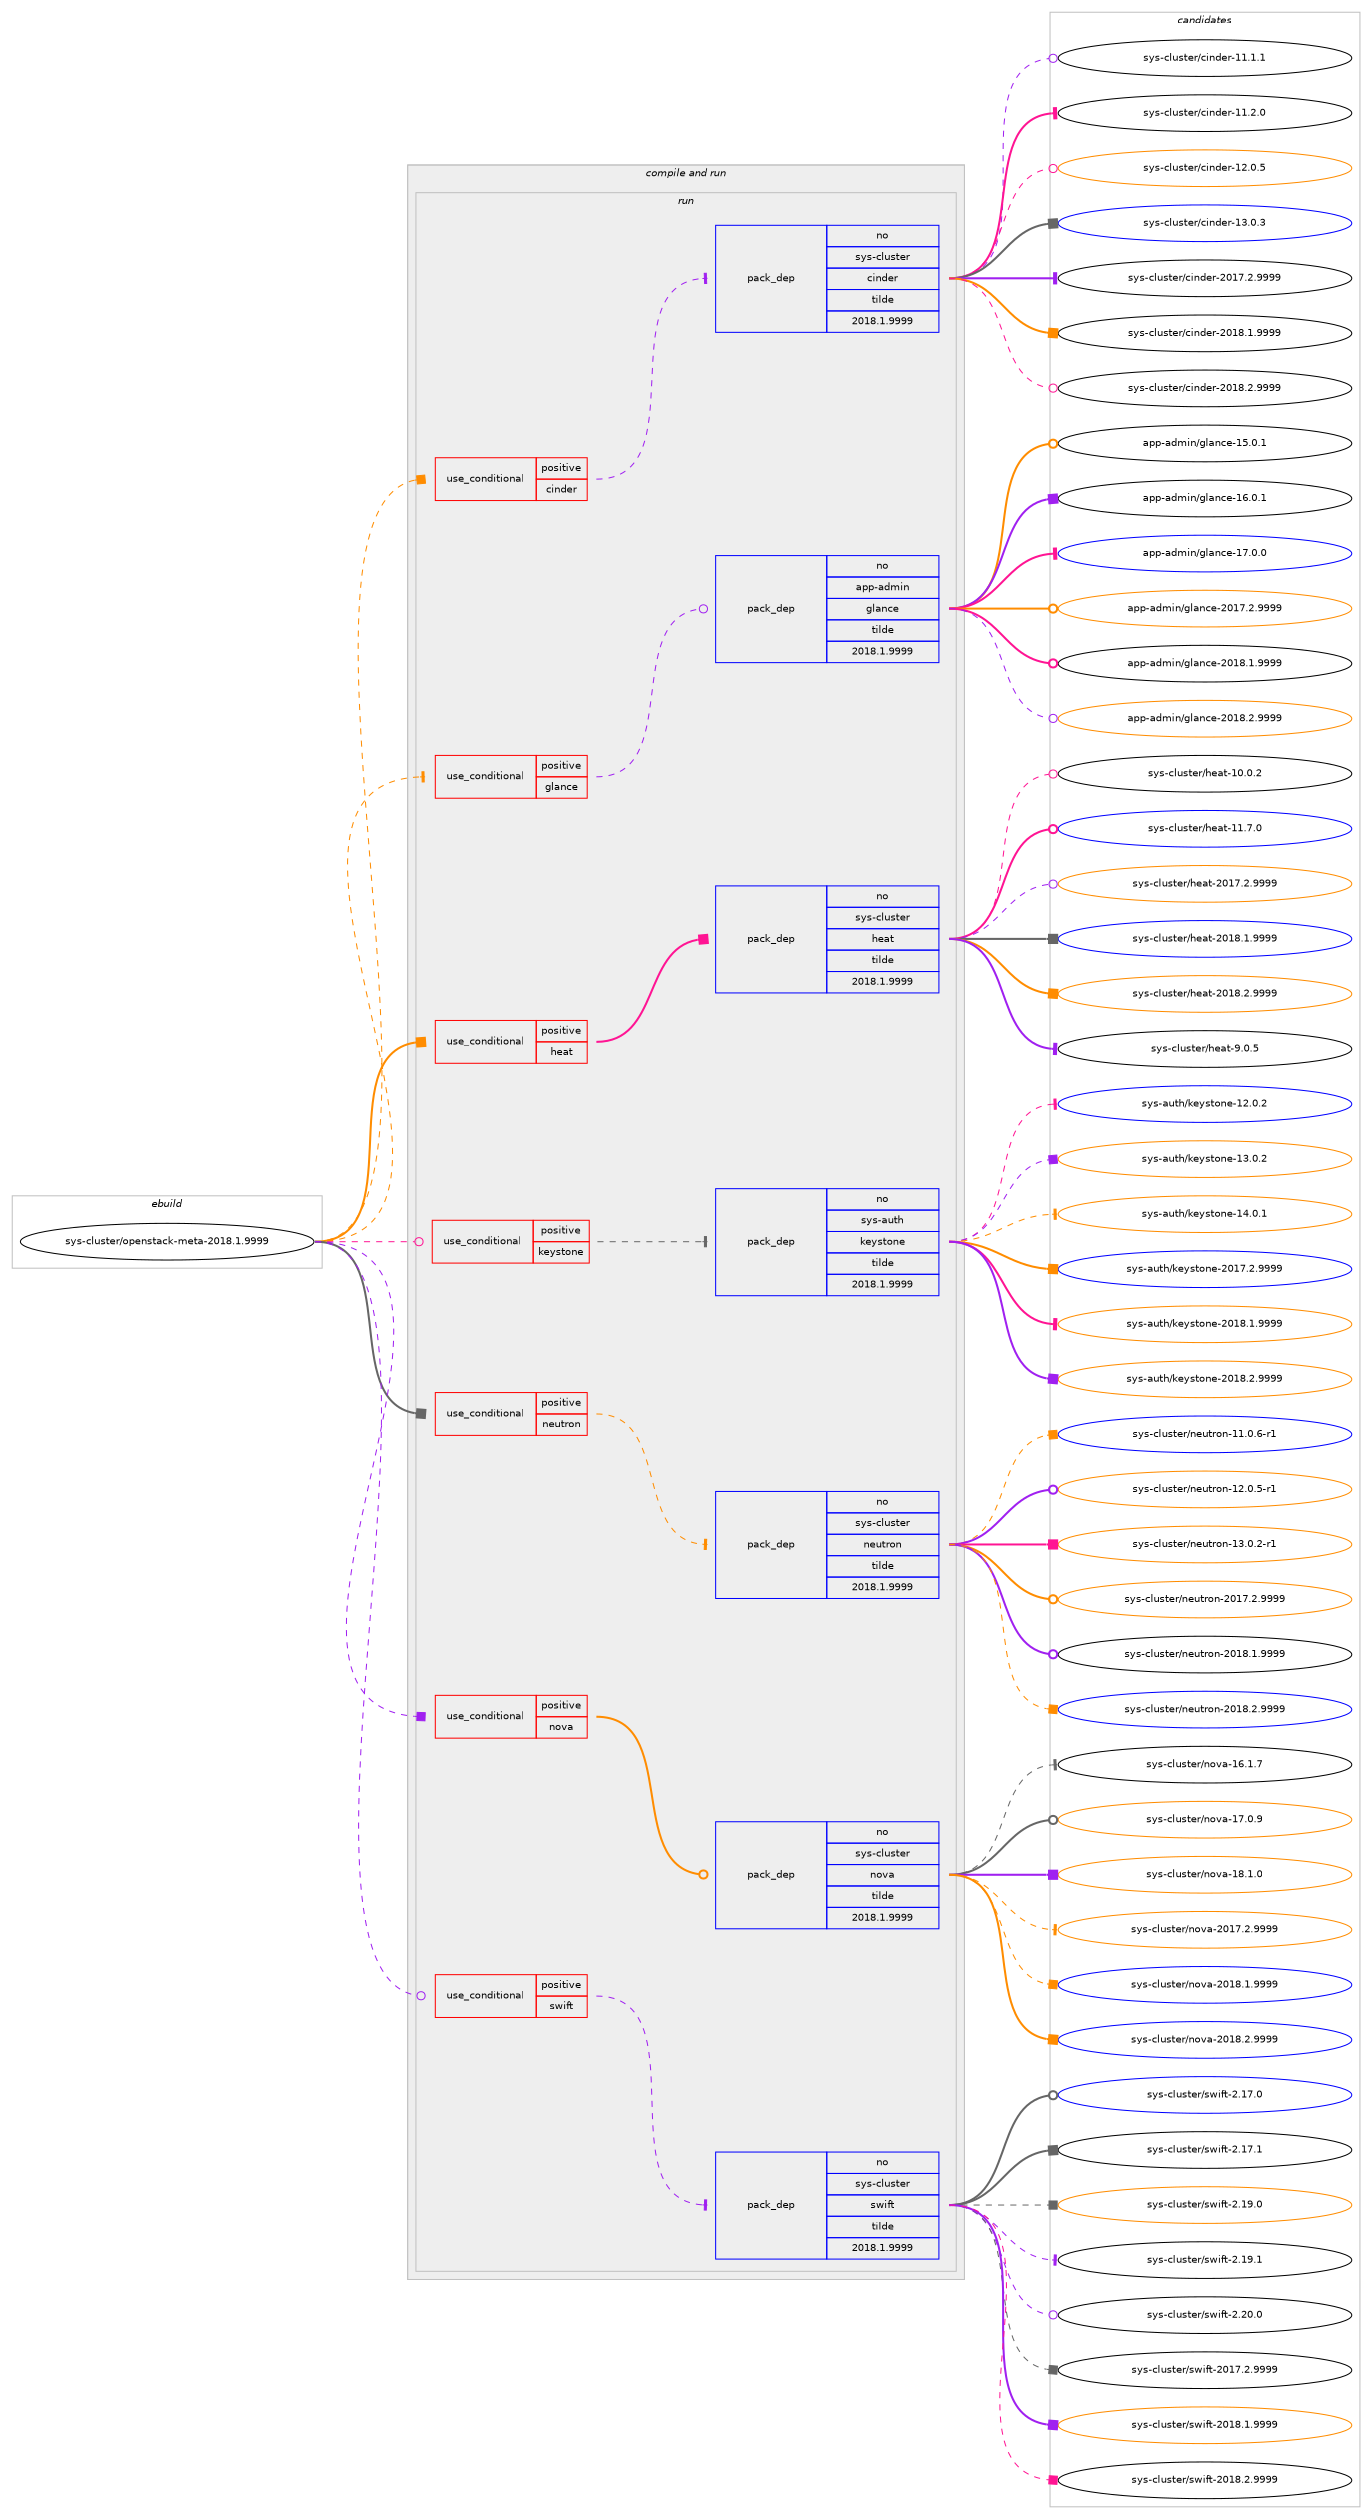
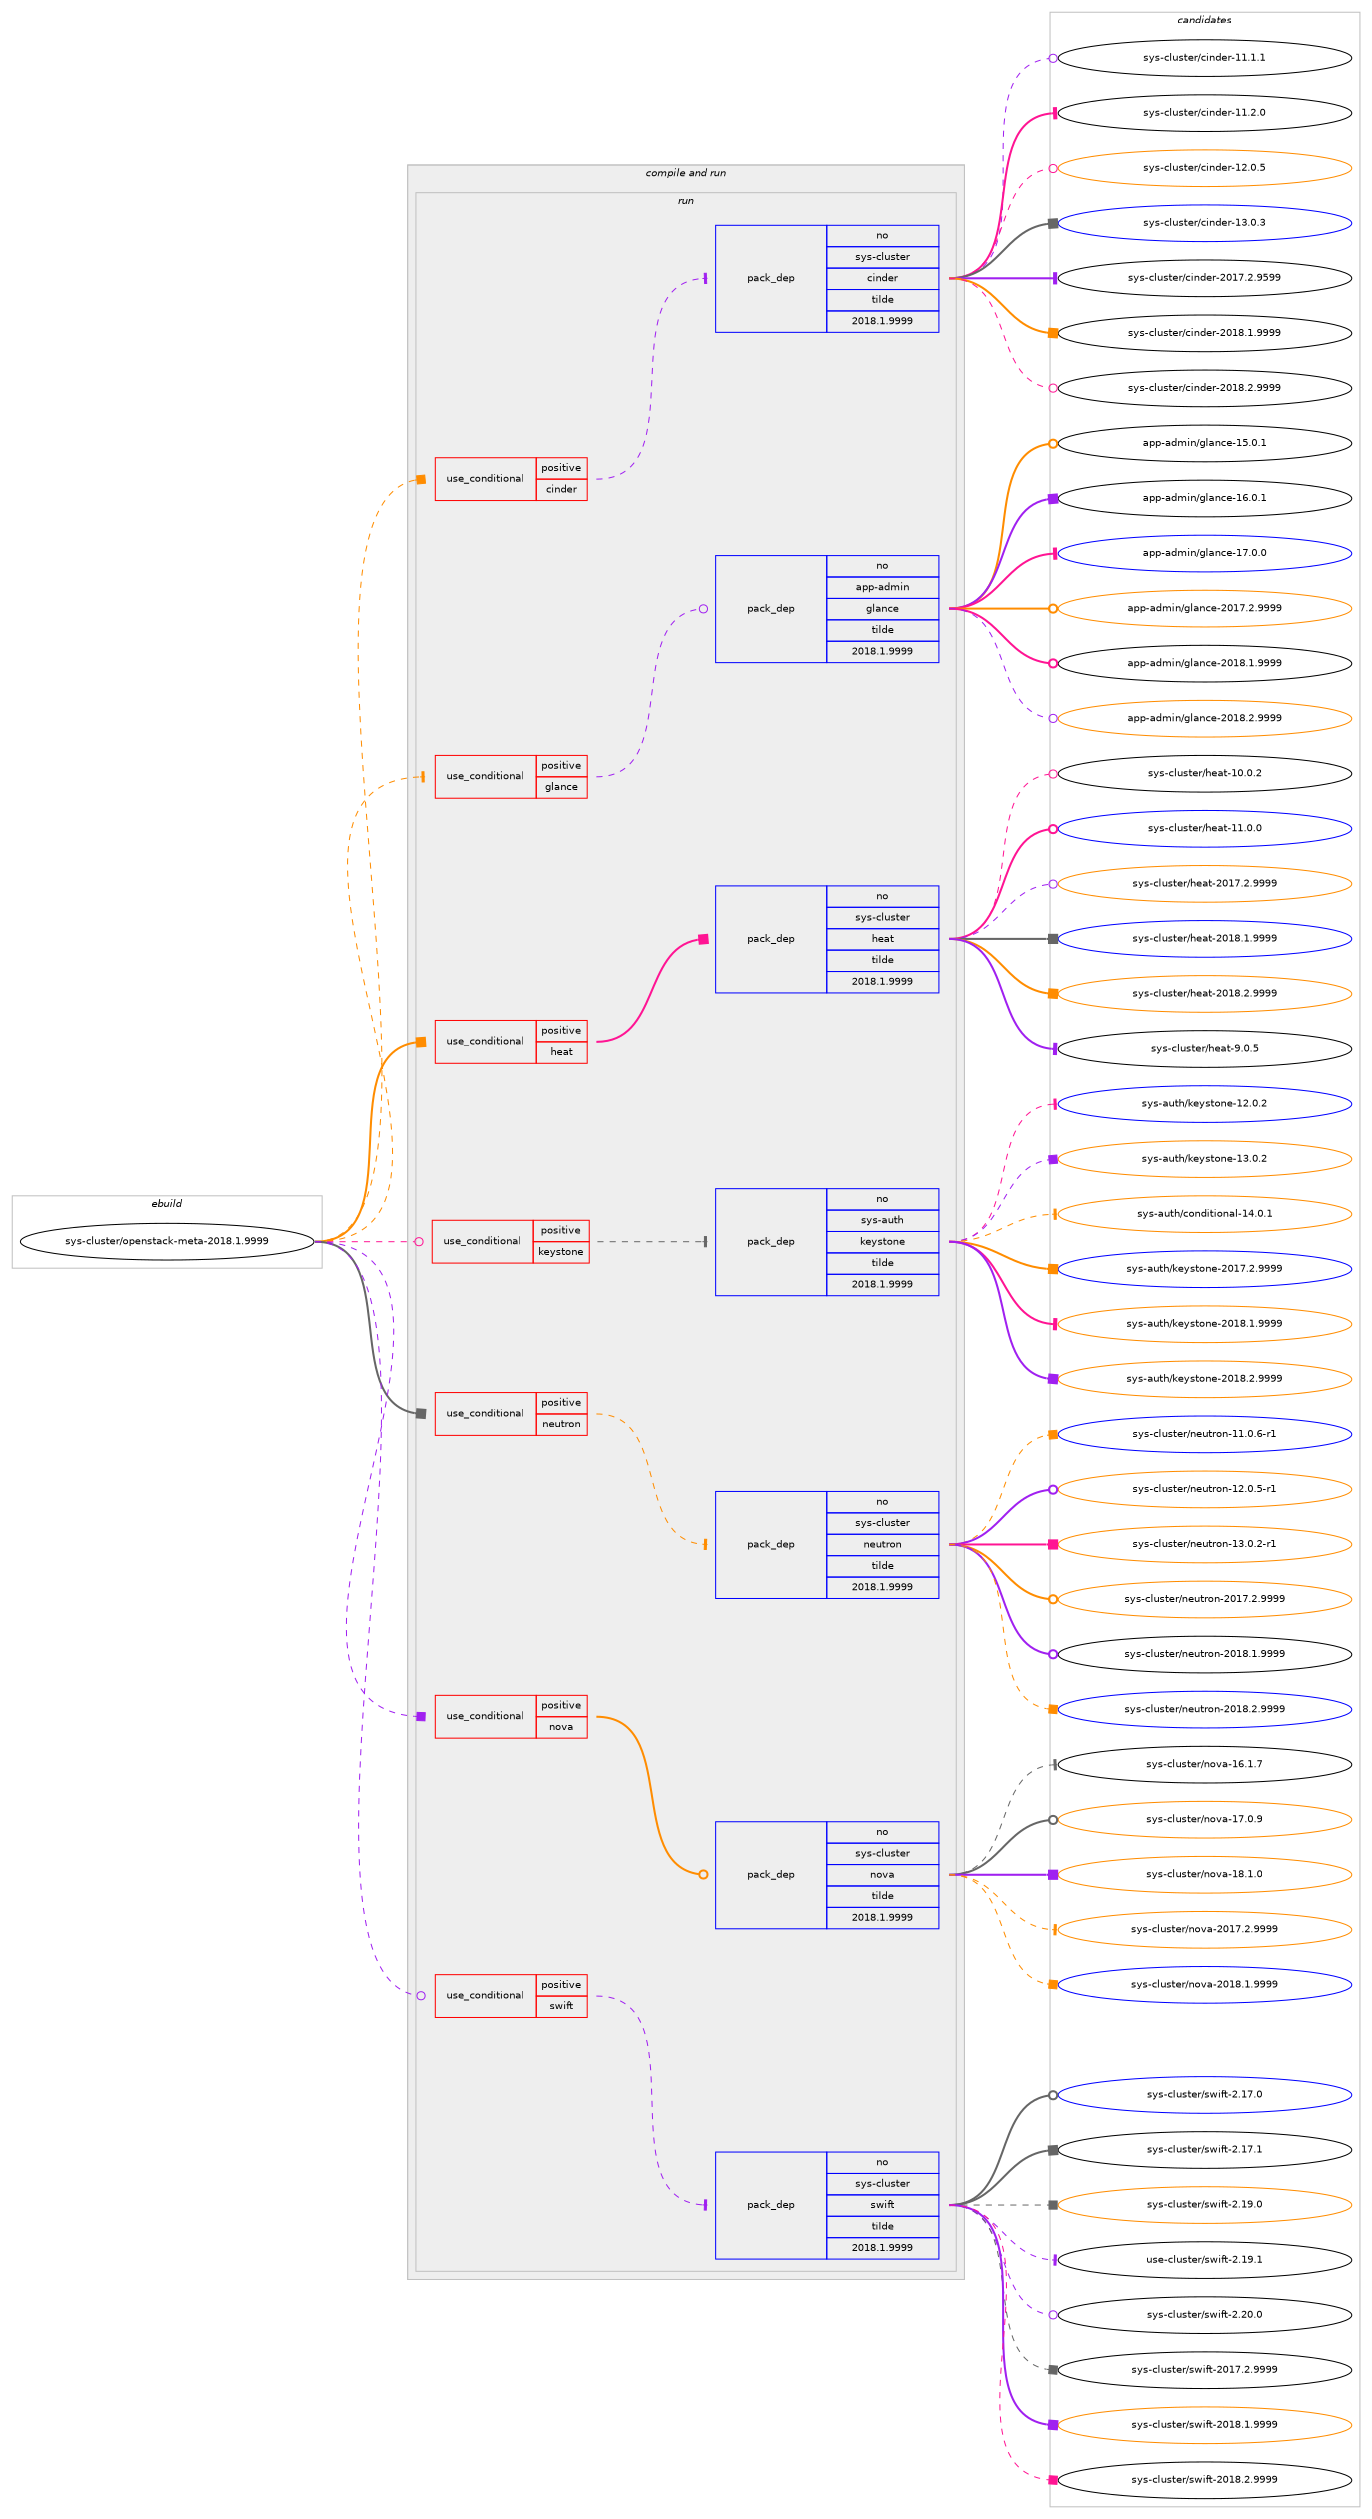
(1205, 278) -> (1205, 278)
(1205, 829) -> (1205, 829)
(1205, 1214) -> (1205, 1214)
(1205, 2040) -> none
(1205, 2260) -> (1205, 2260)
